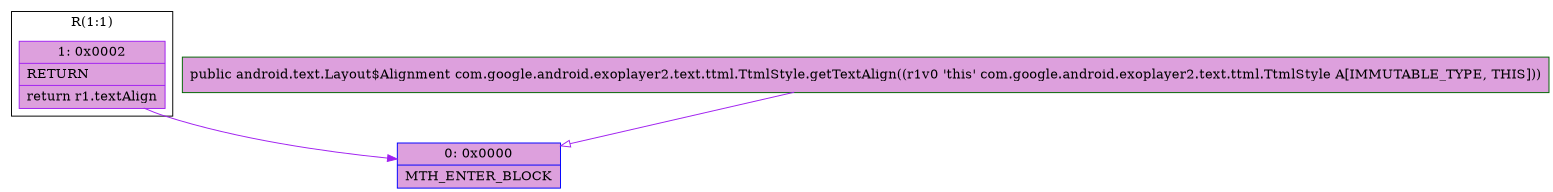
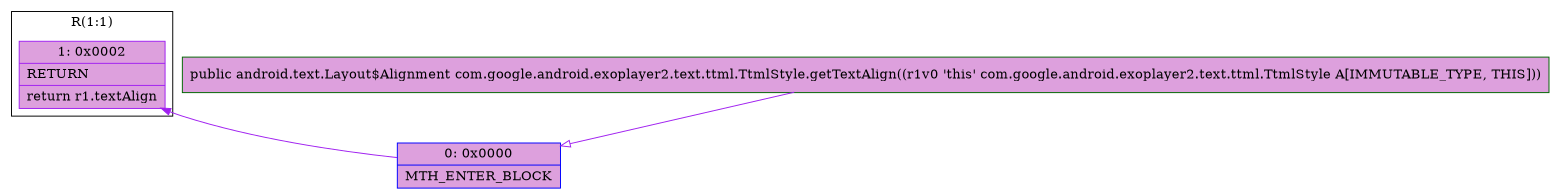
(264, 140) -> (282, 141)
